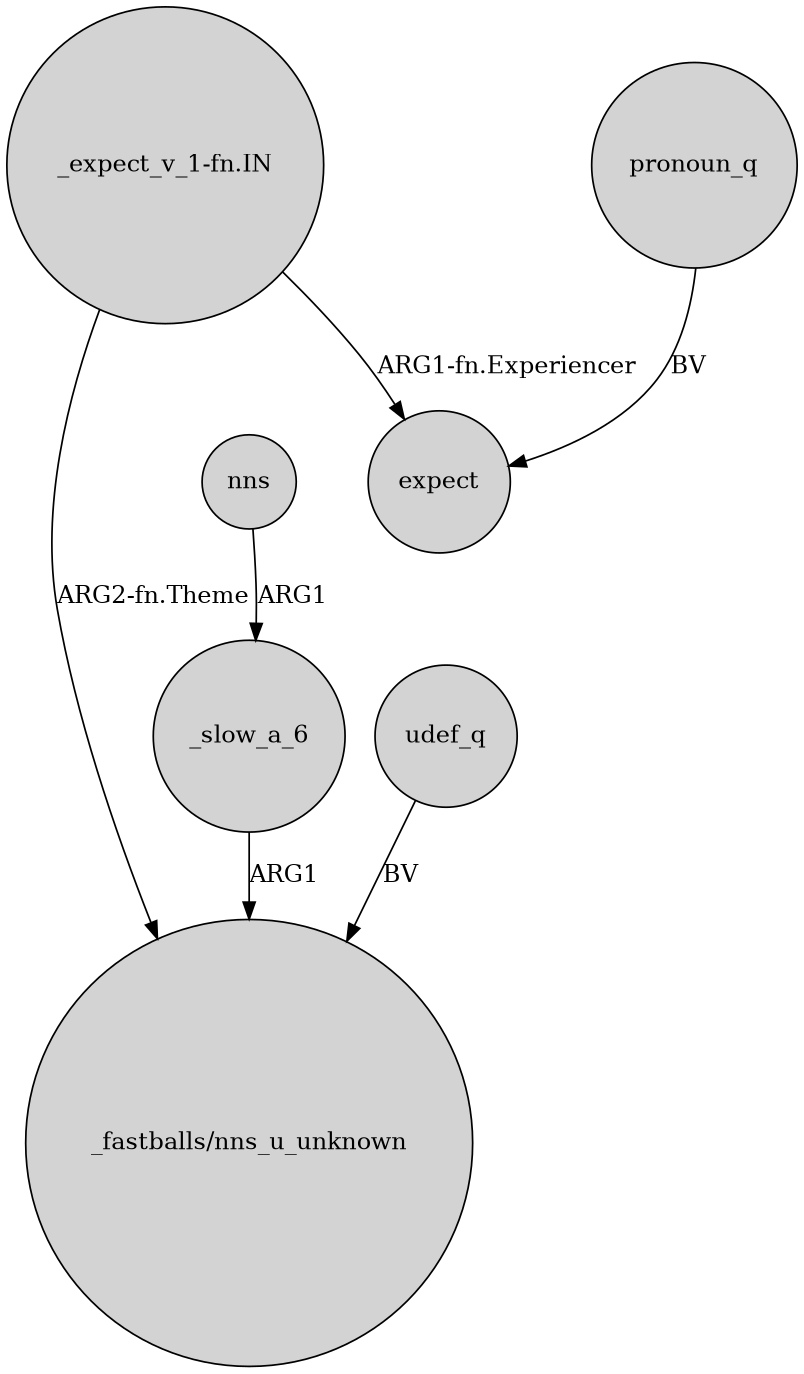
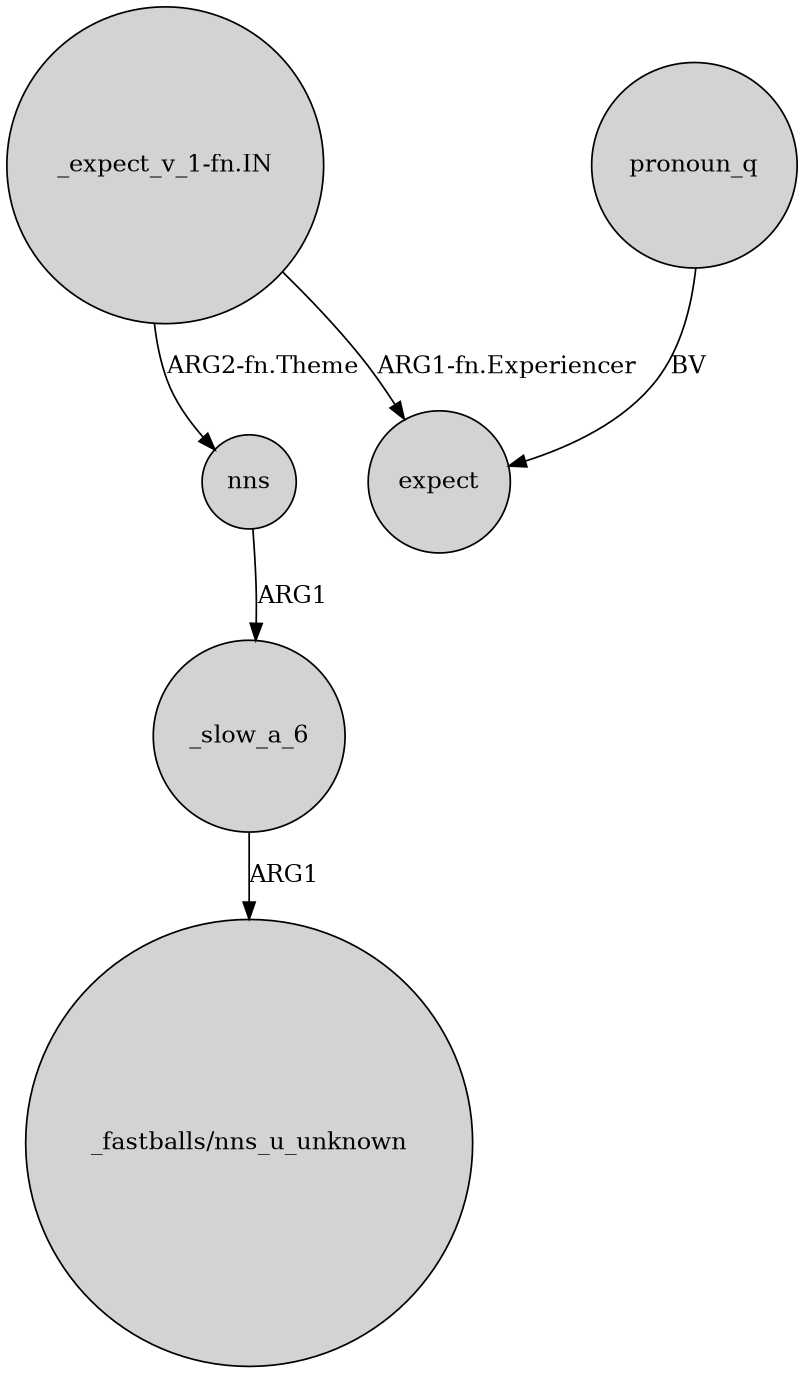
(59, 620) -> (169, 384)
(446, 736) -> none
